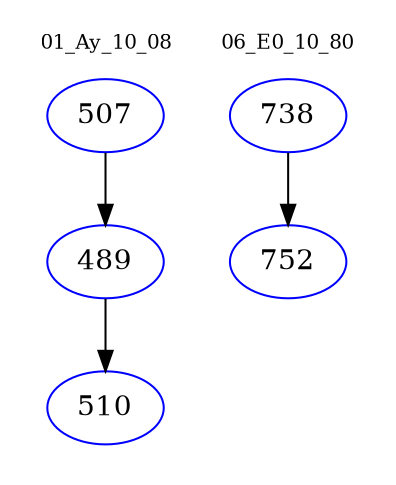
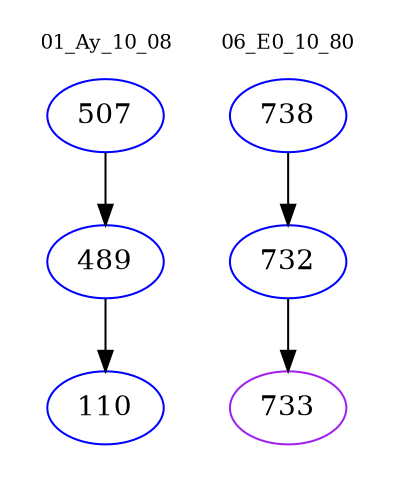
(288, 262) -> (288, 262)
(106, 408) -> (106, 408)
none -> (288, 408)
